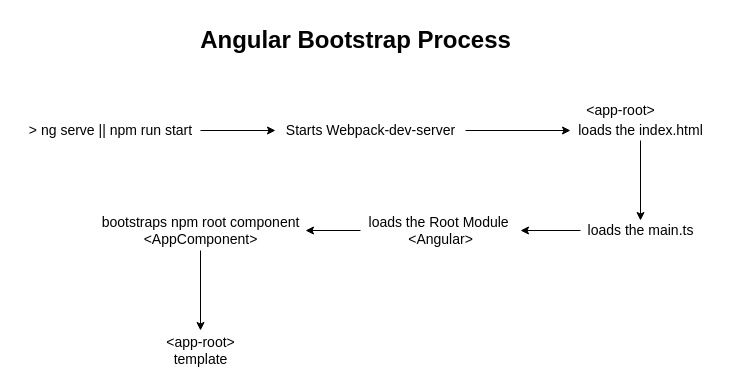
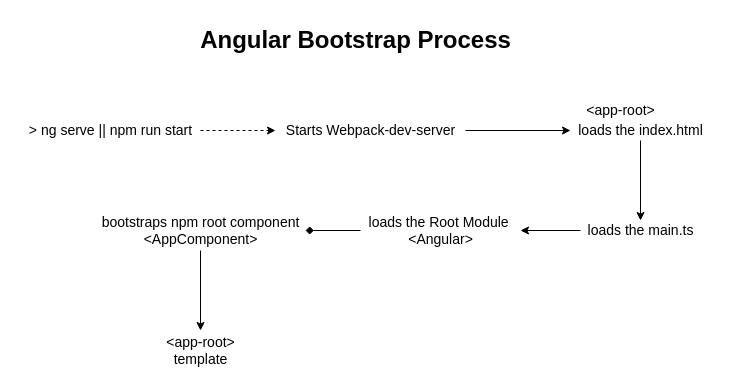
(235, 131) -> (235, 131)
(313, 231) -> (314, 231)
